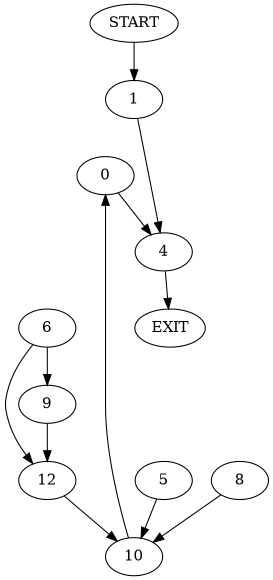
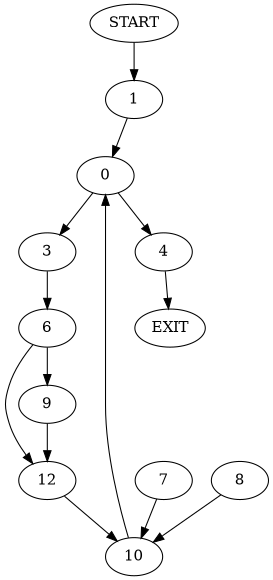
(148, 170) -> (122, 132)
none -> (47, 252)
(164, 480) -> (164, 480)
